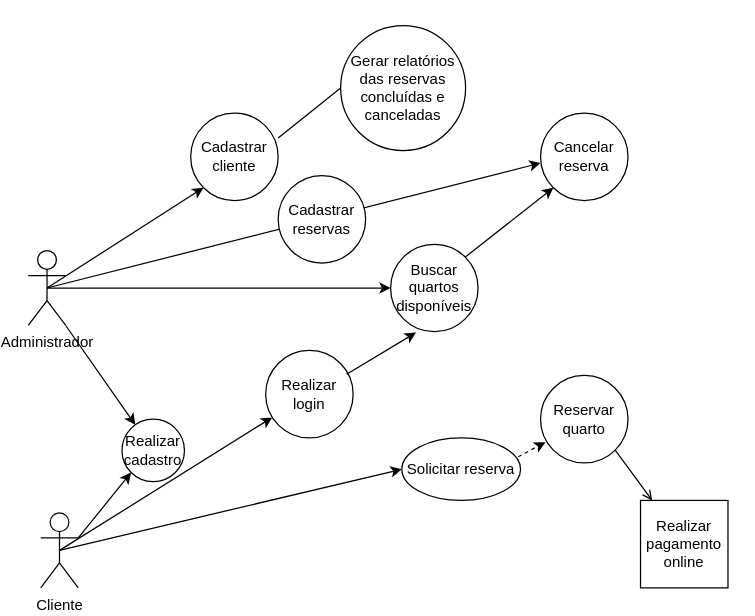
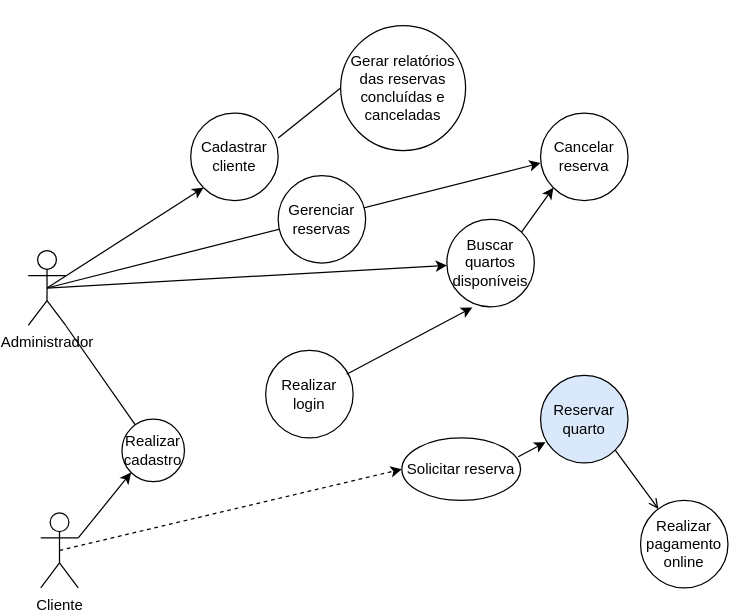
(322, 219) -> (322, 219)
(434, 288) -> (491, 263)
(129, 417) -> (132, 420)
(584, 419) -> (584, 419)
(528, 451) -> (528, 451)
(174, 479) -> none
(235, 509) -> (235, 509)
(684, 544) -> (684, 544)
